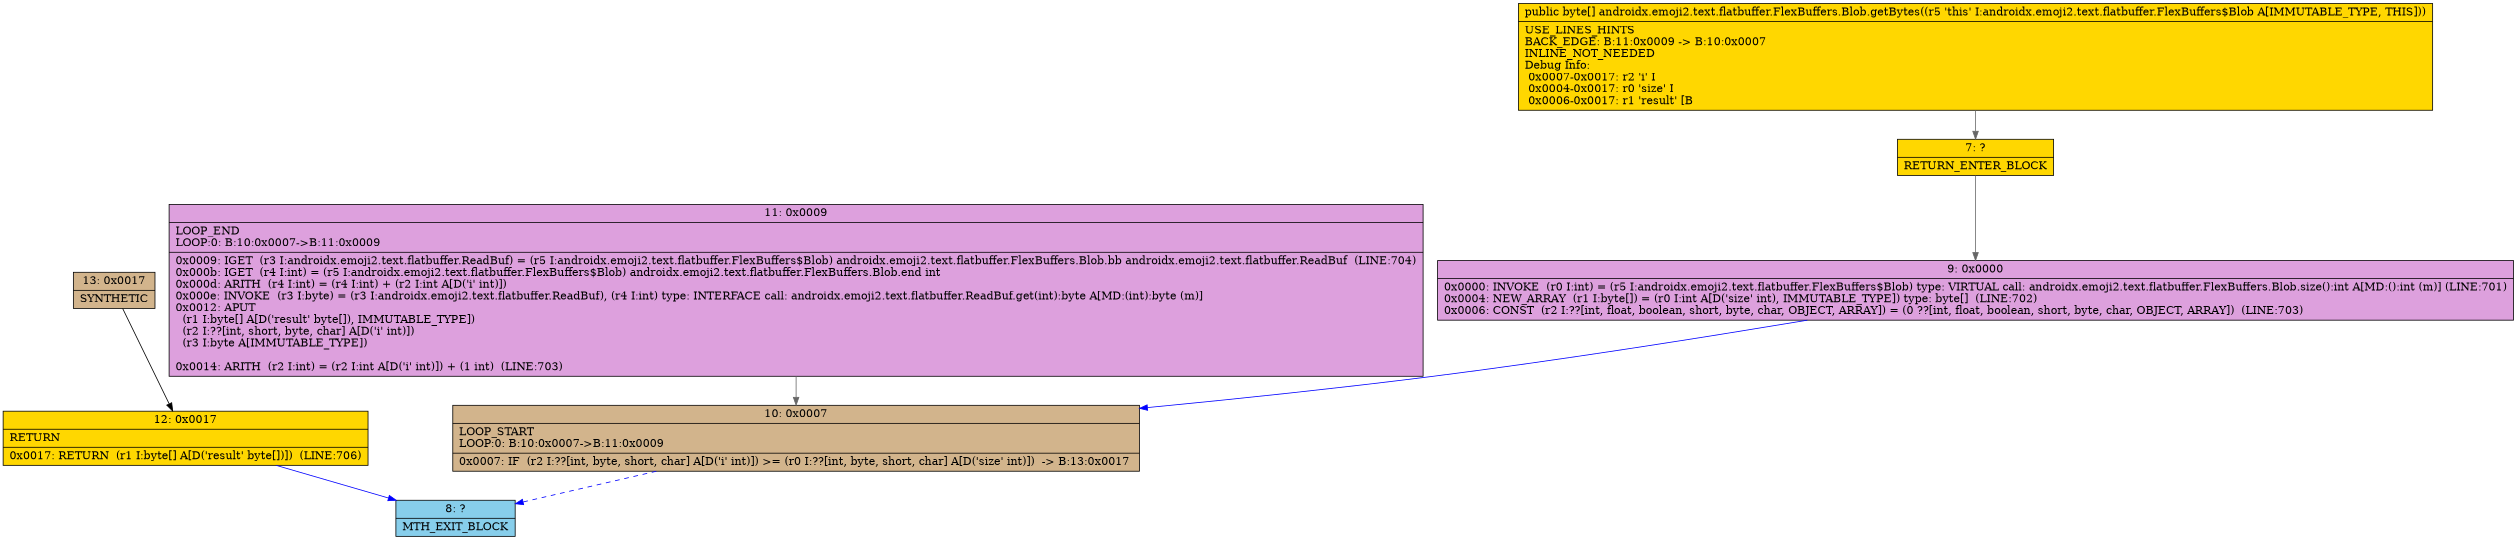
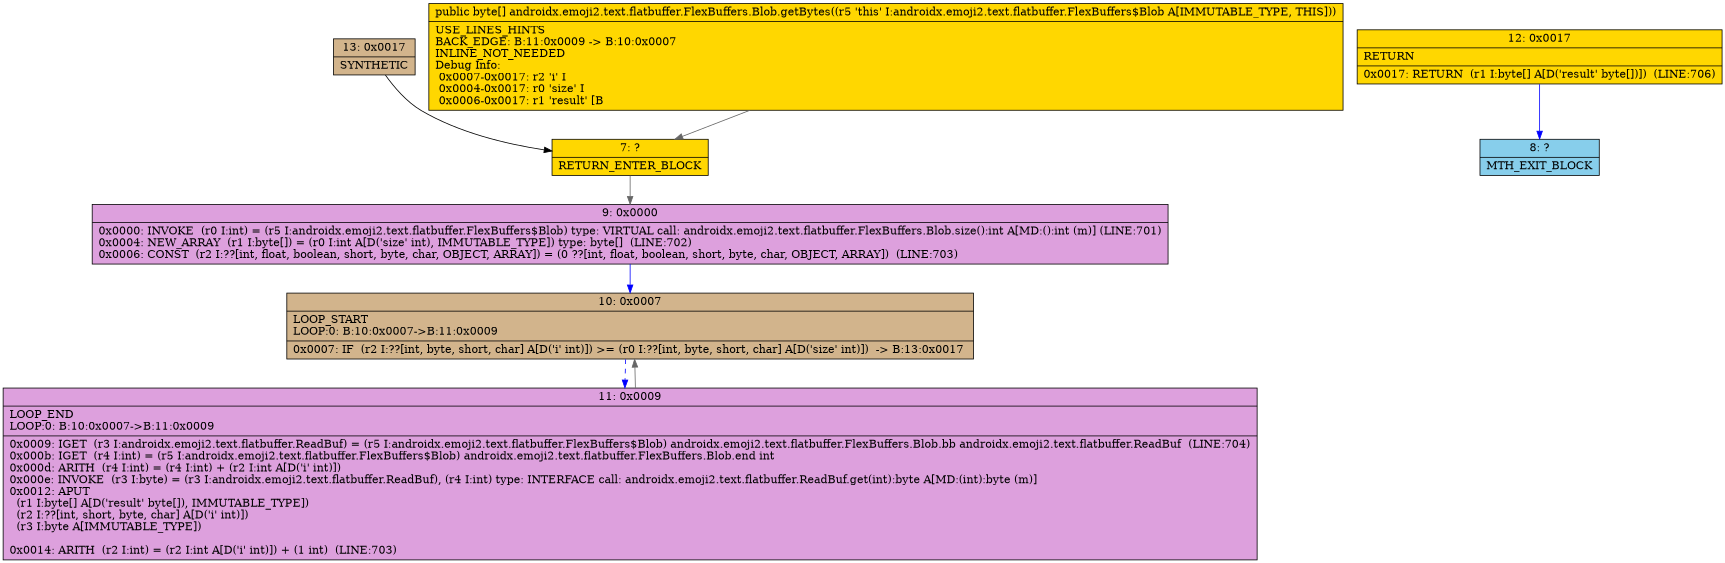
(146, 356) -> (457, 127)
(590, 487) -> (625, 370)
